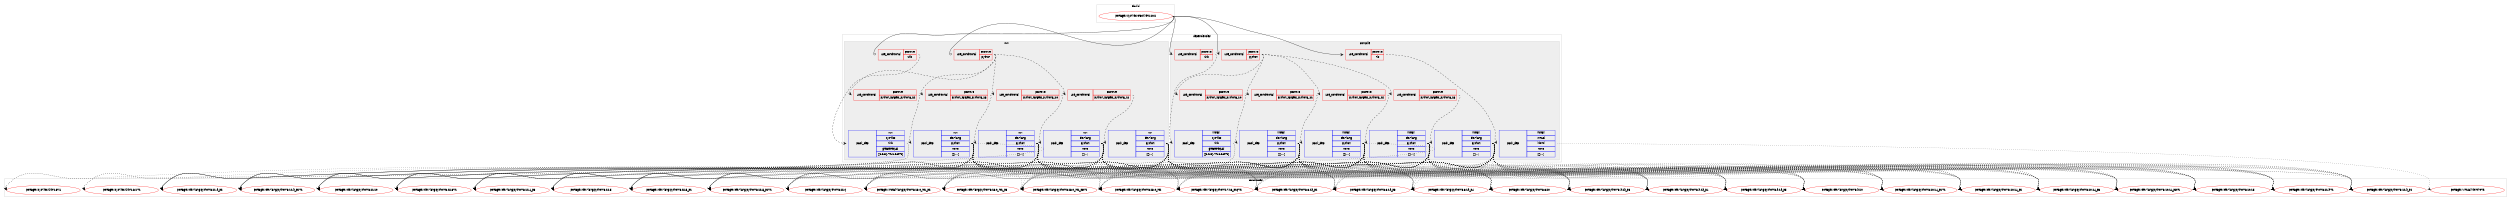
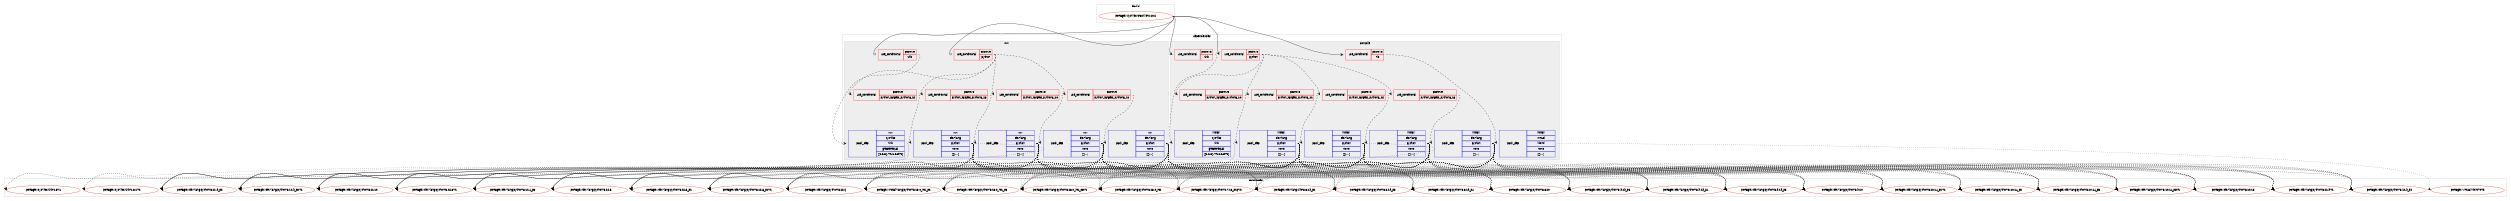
(1295, 190) -> (1295, 190)
